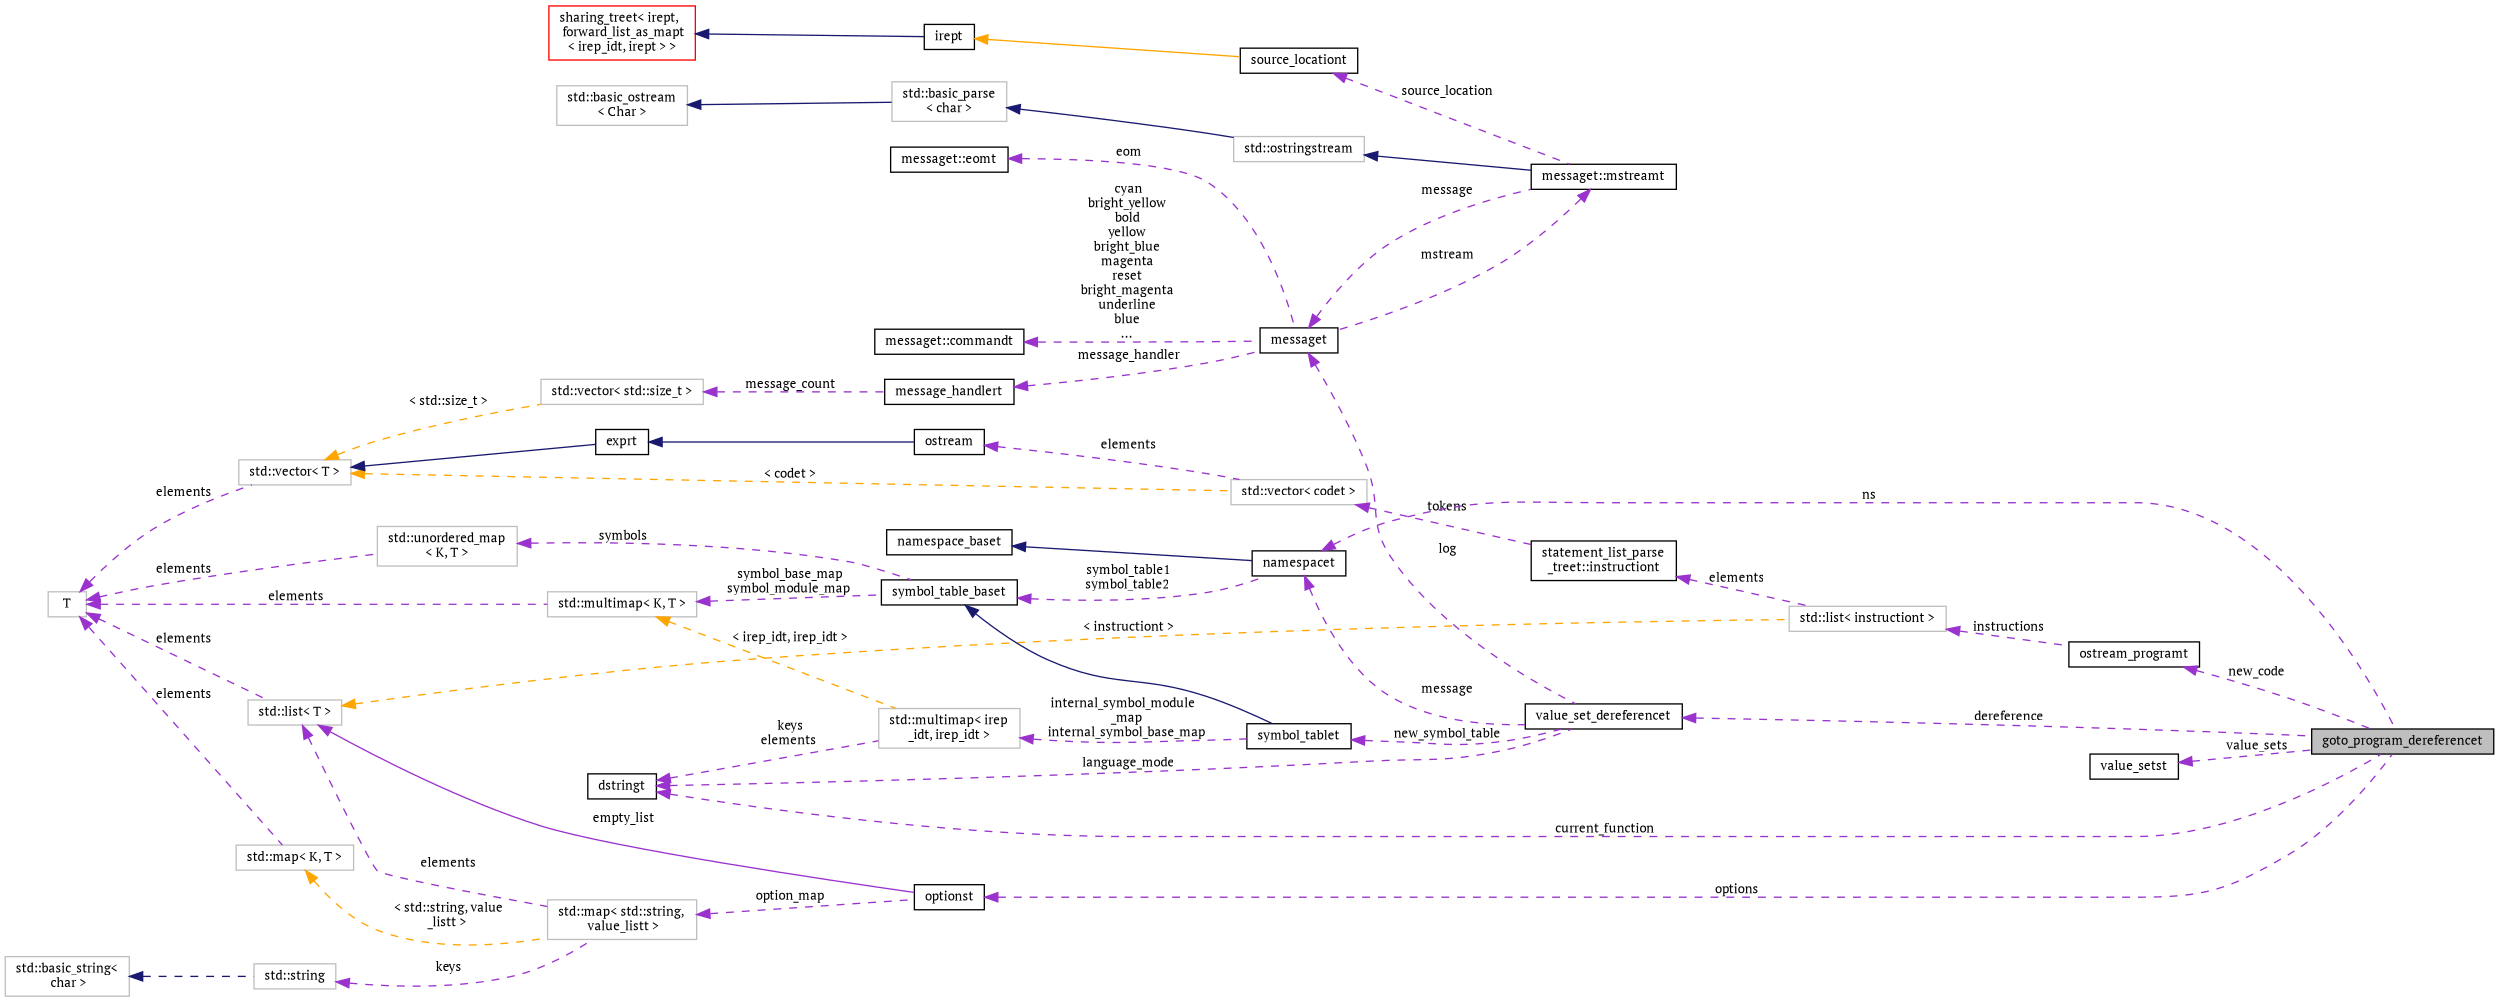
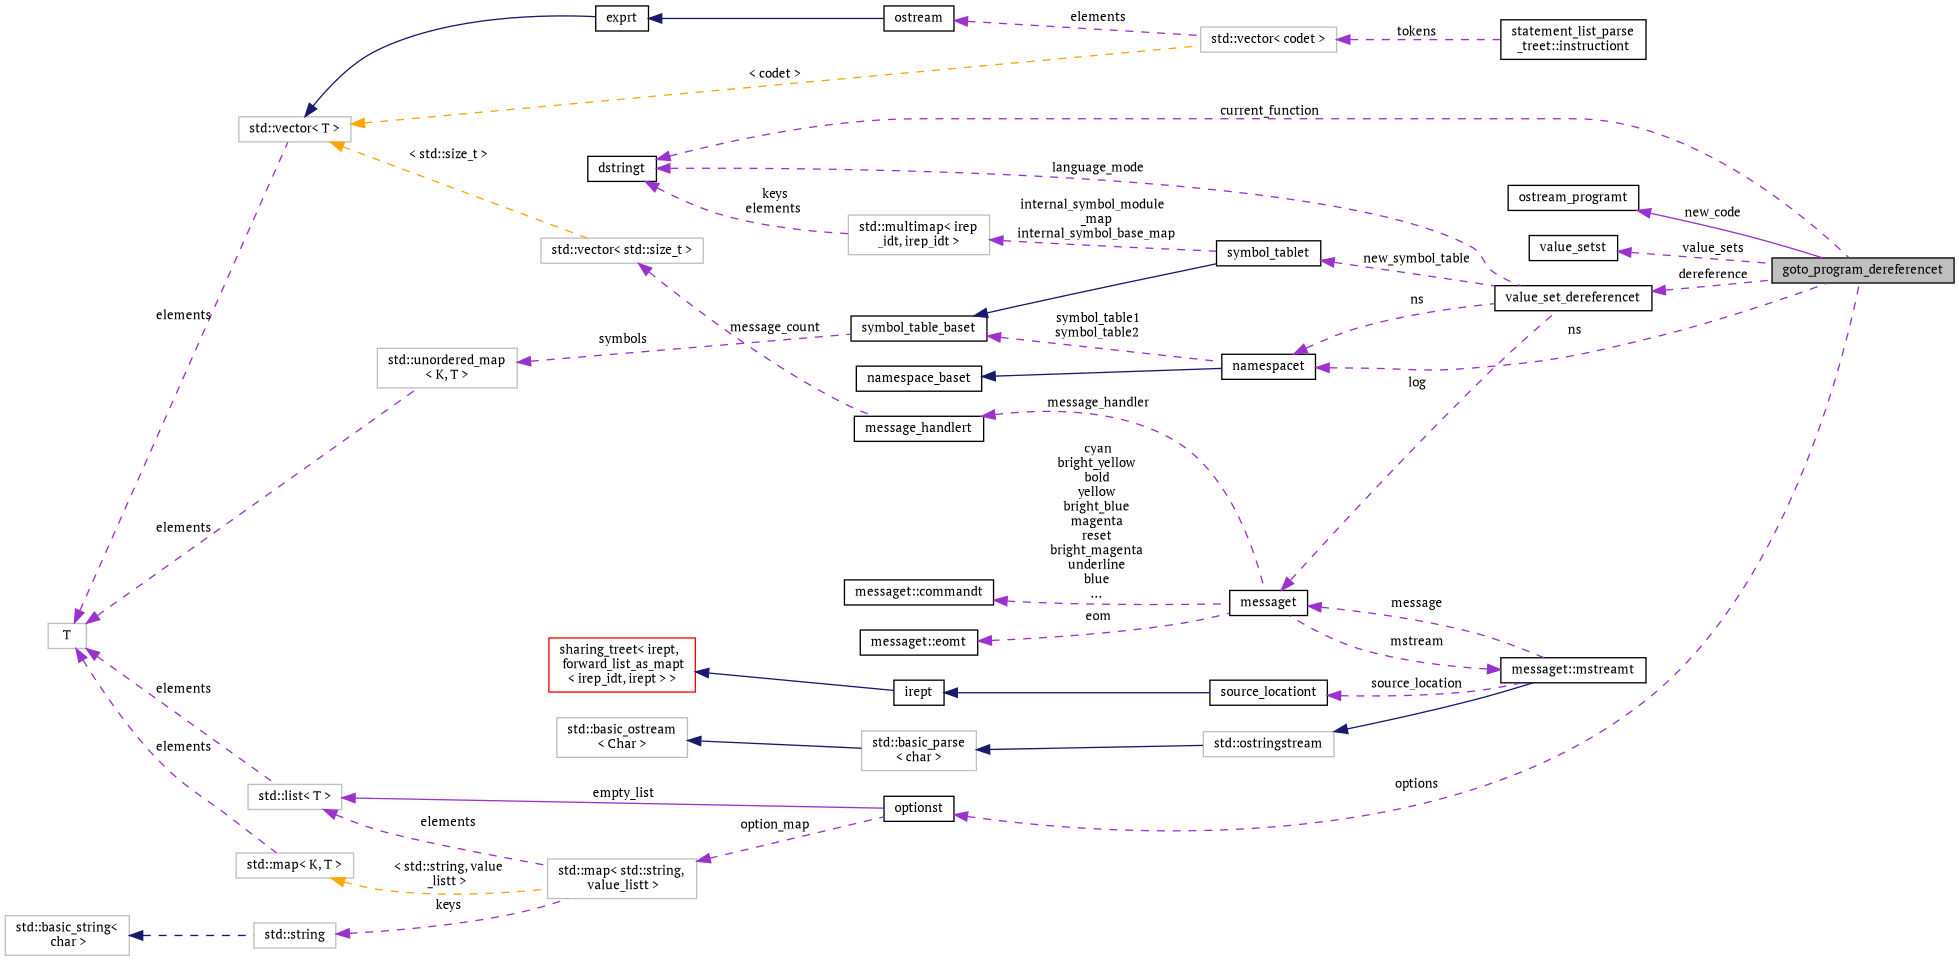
(1114, 48) -> (1083, 693)
(622, 604) -> none
(1868, 619) -> none
(1446, 689) -> (1416, 300)
(2285, 697) -> (1737, 233)
